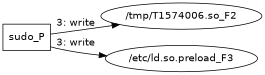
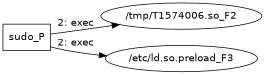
(76, 23) -> (76, 23)
(76, 43) -> (76, 43)
